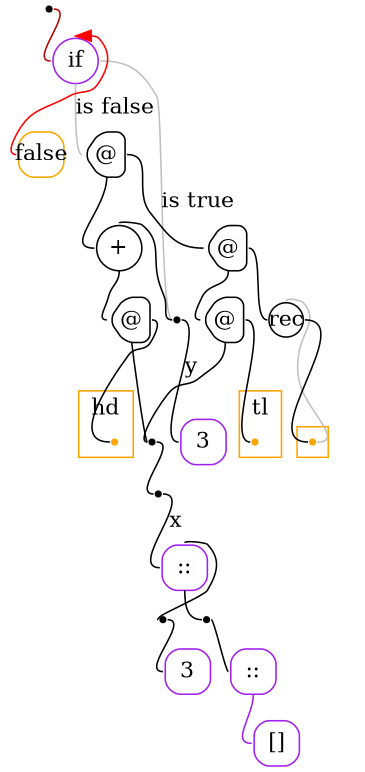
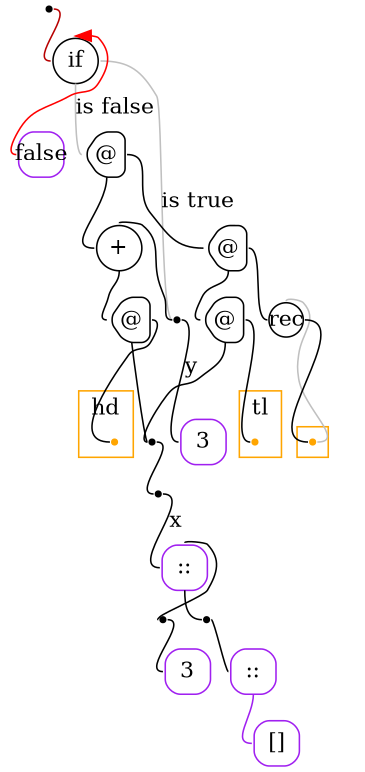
(76, 61) -> (76, 61)
(41, 155) -> (41, 155)
